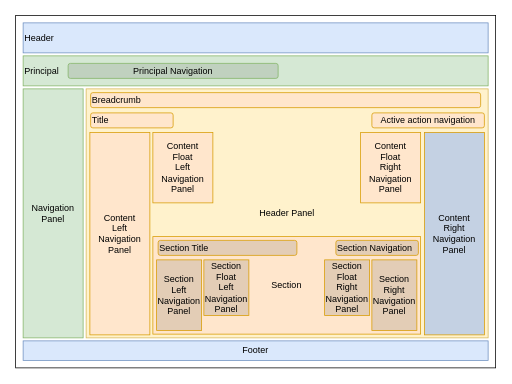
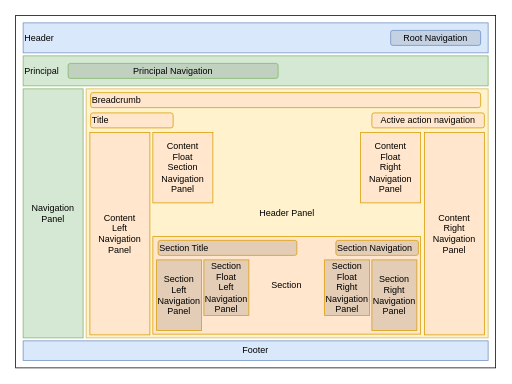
none -> (435, 38)
(183, 168) -> (183, 168)
(454, 234) -> (454, 234)
